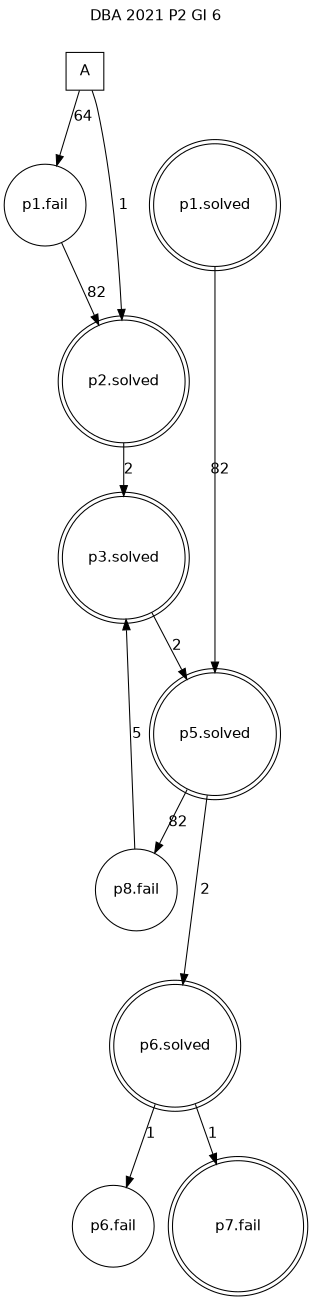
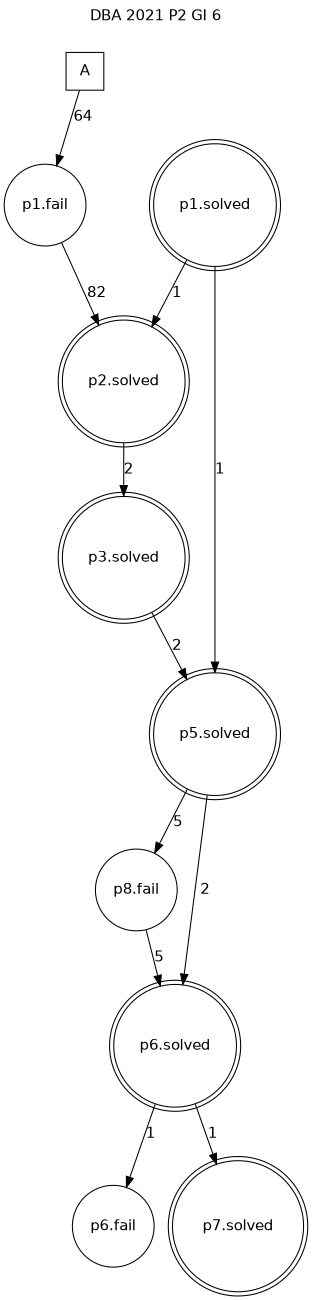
(112, 199) -> (172, 288)
(220, 470) -> (220, 470)
(131, 740) -> (152, 953)
(178, 822) -> (178, 822)
(238, 1226) -> (238, 1226)
